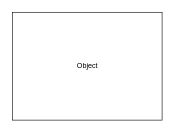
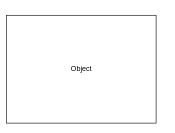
(87, 66) -> (81, 69)
